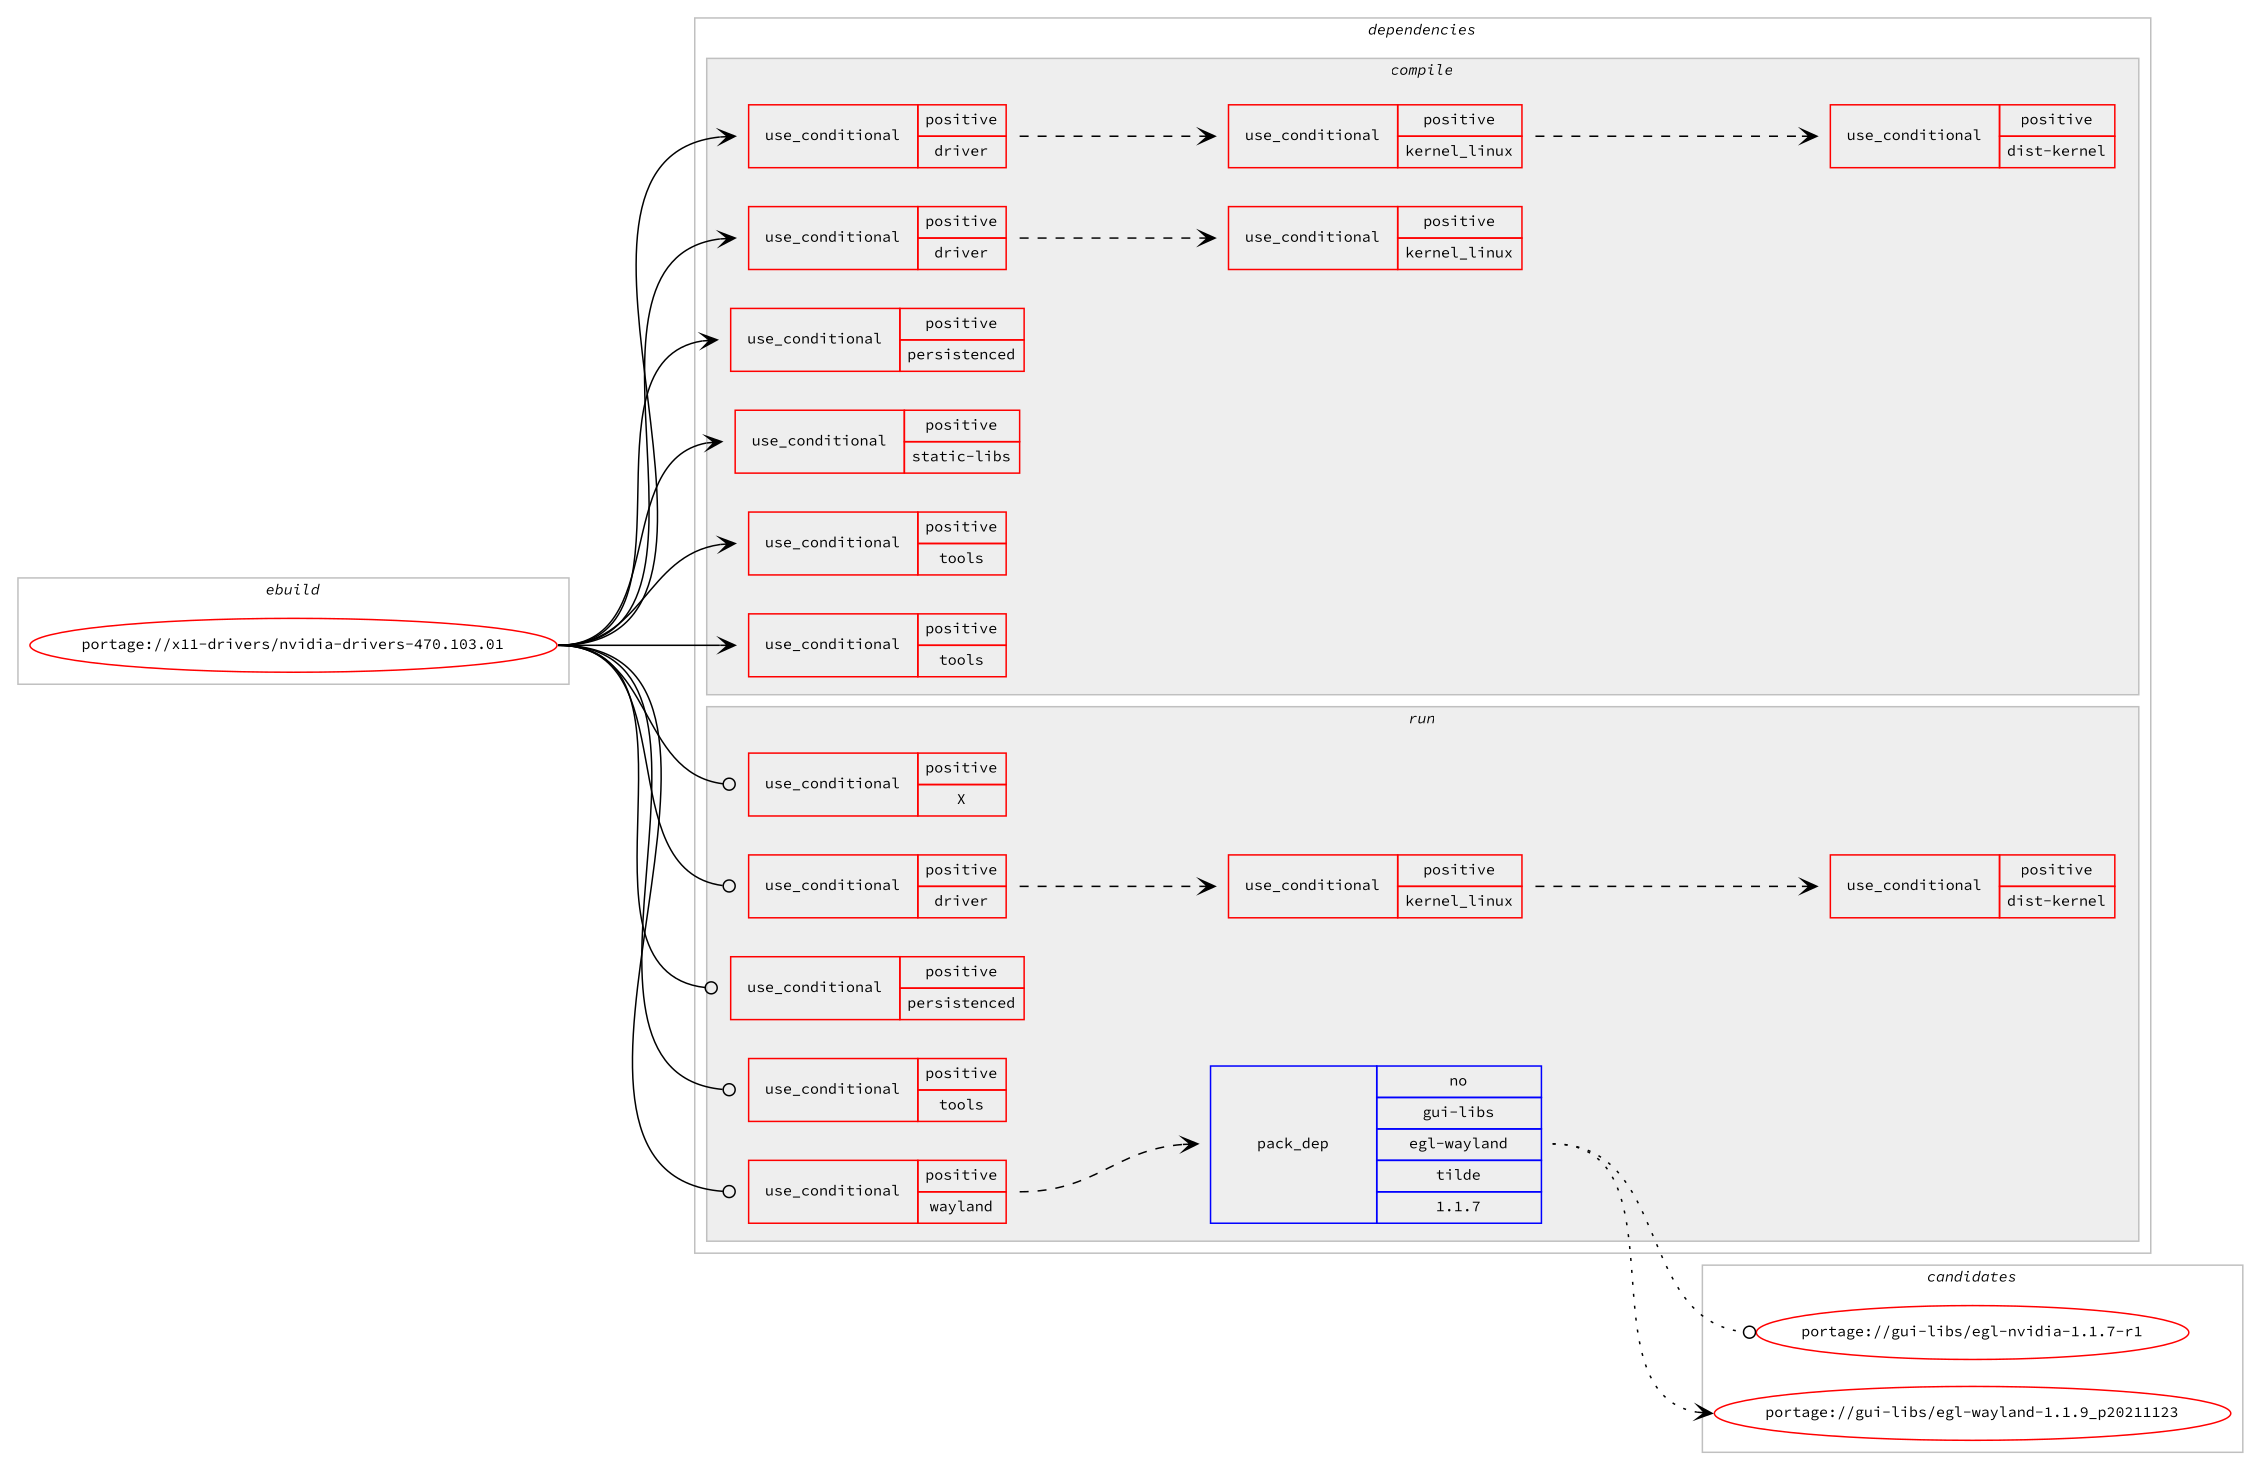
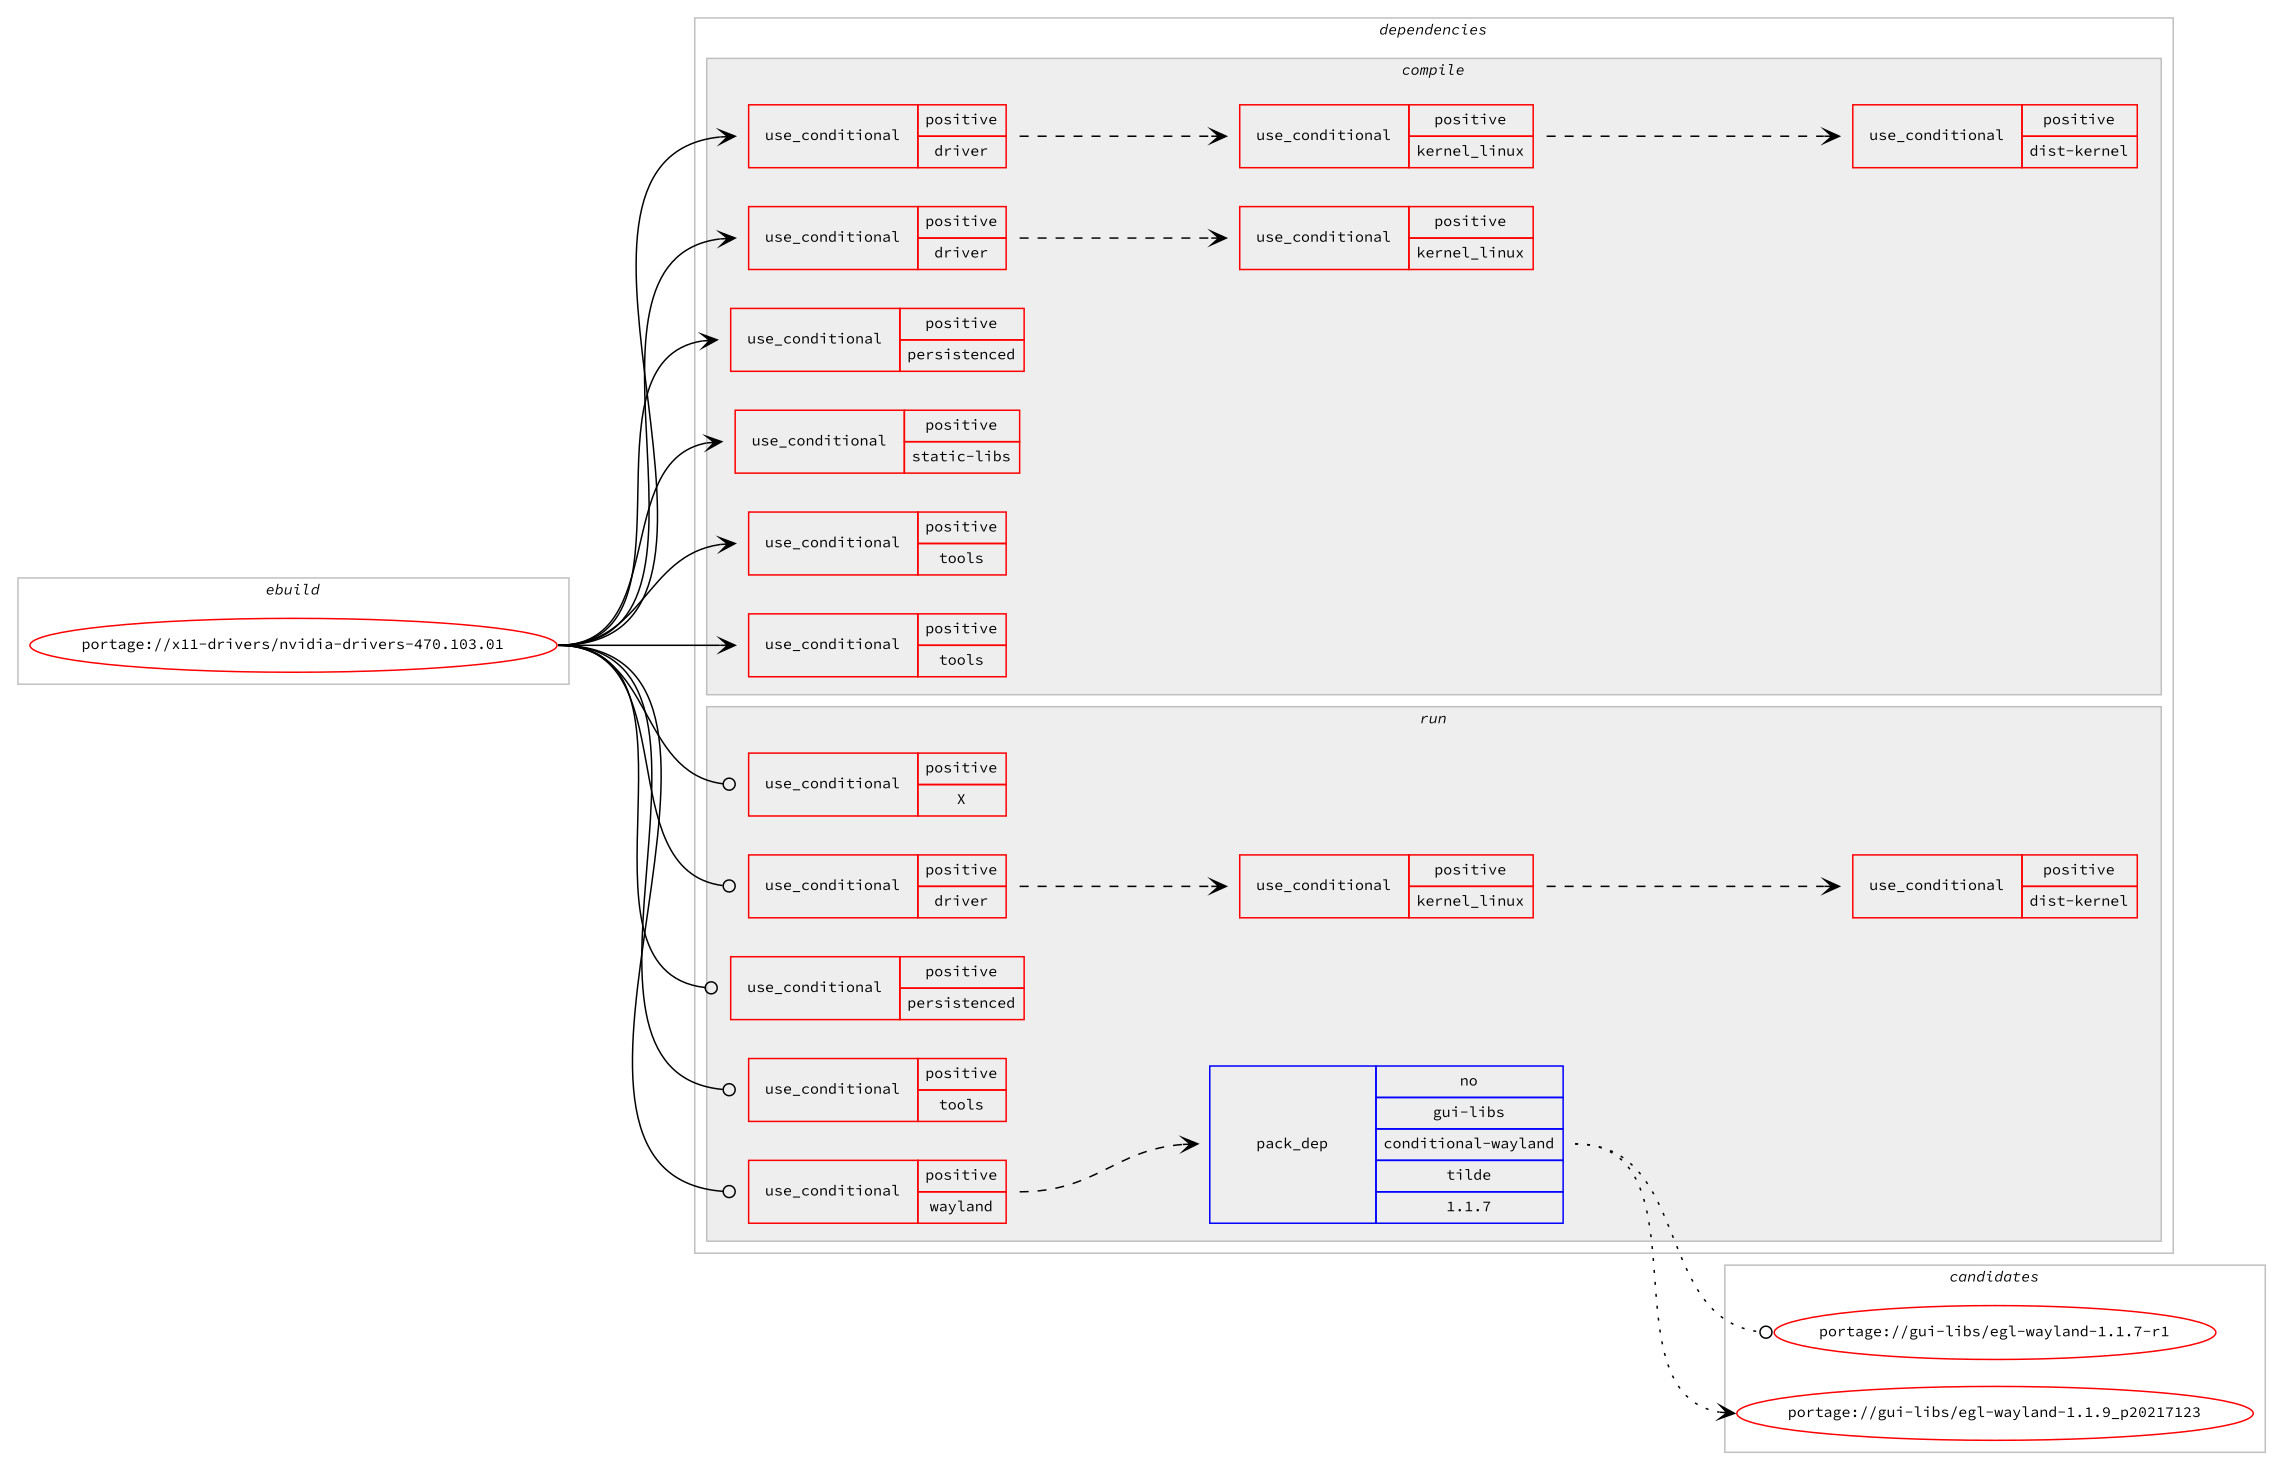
(1459, 1144) -> (1470, 1144)
(1973, 1333) -> (1995, 1333)
(1973, 1413) -> (1995, 1413)
